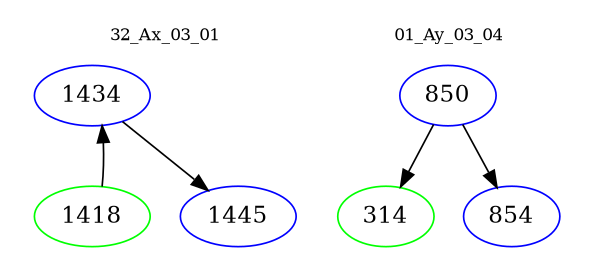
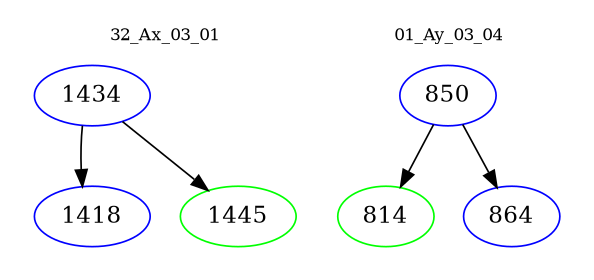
(103, 165) -> (81, 148)
(92, 216) -> (92, 216)
(238, 216) -> (238, 216)
(386, 216) -> (386, 216)
(512, 216) -> (512, 216)
